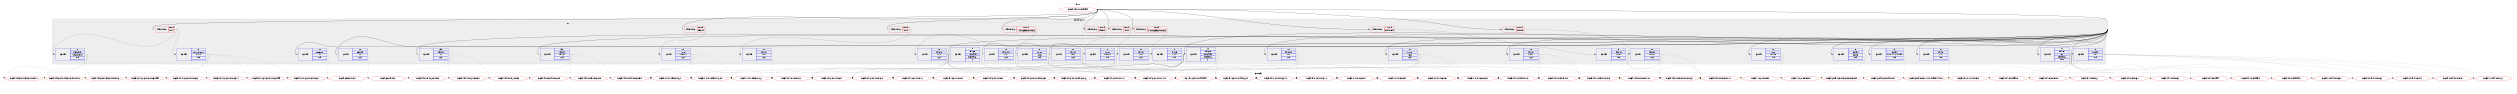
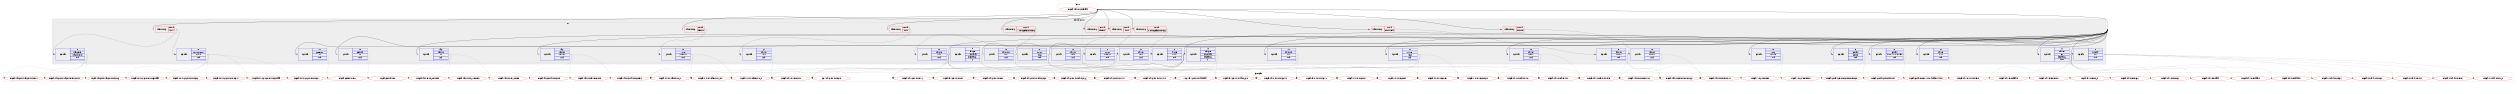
(832, 79) -> (832, 79)
(872, 79) -> none
